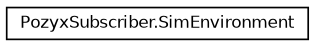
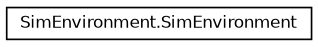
(157, 23) -> (159, 23)
